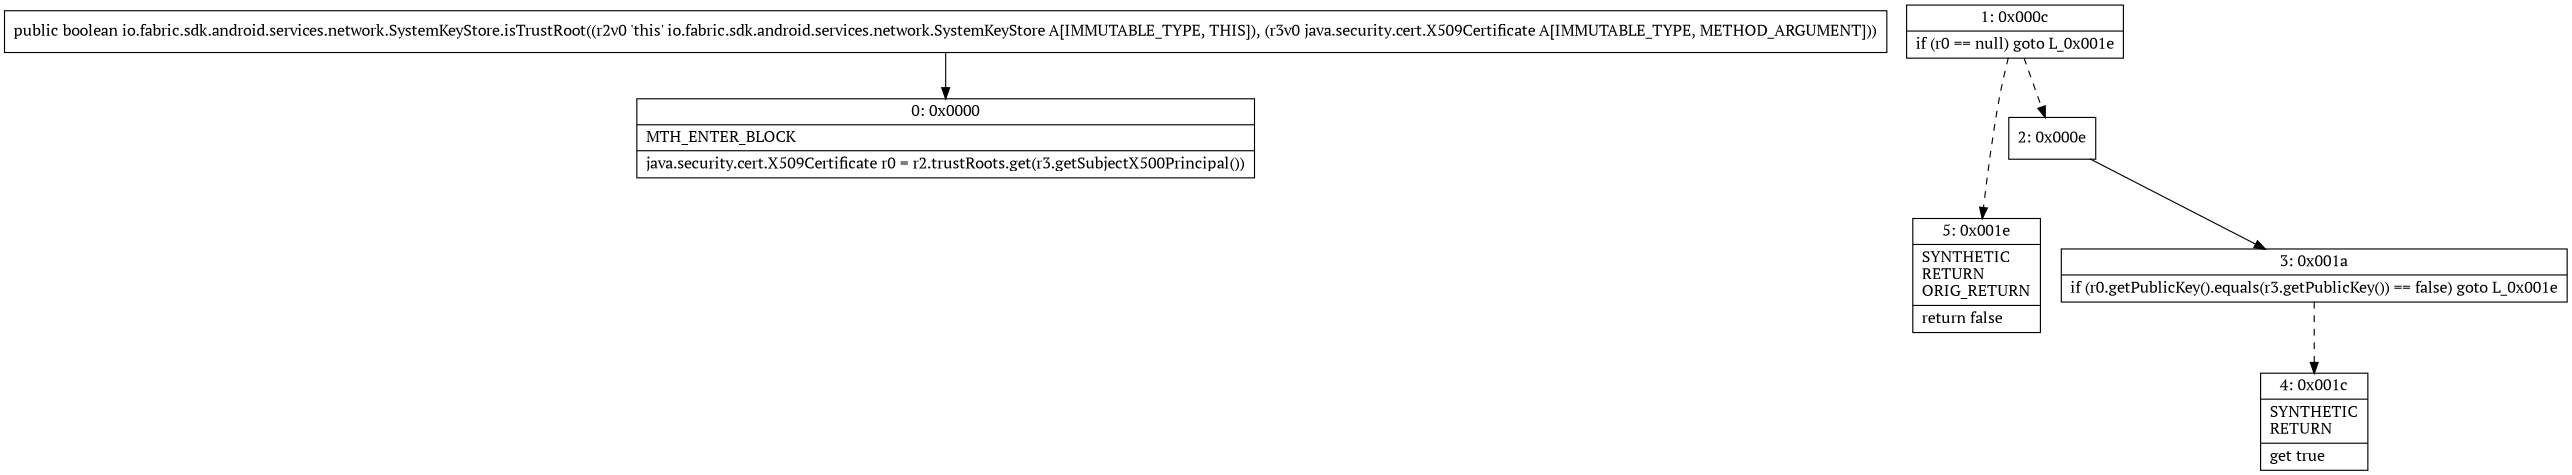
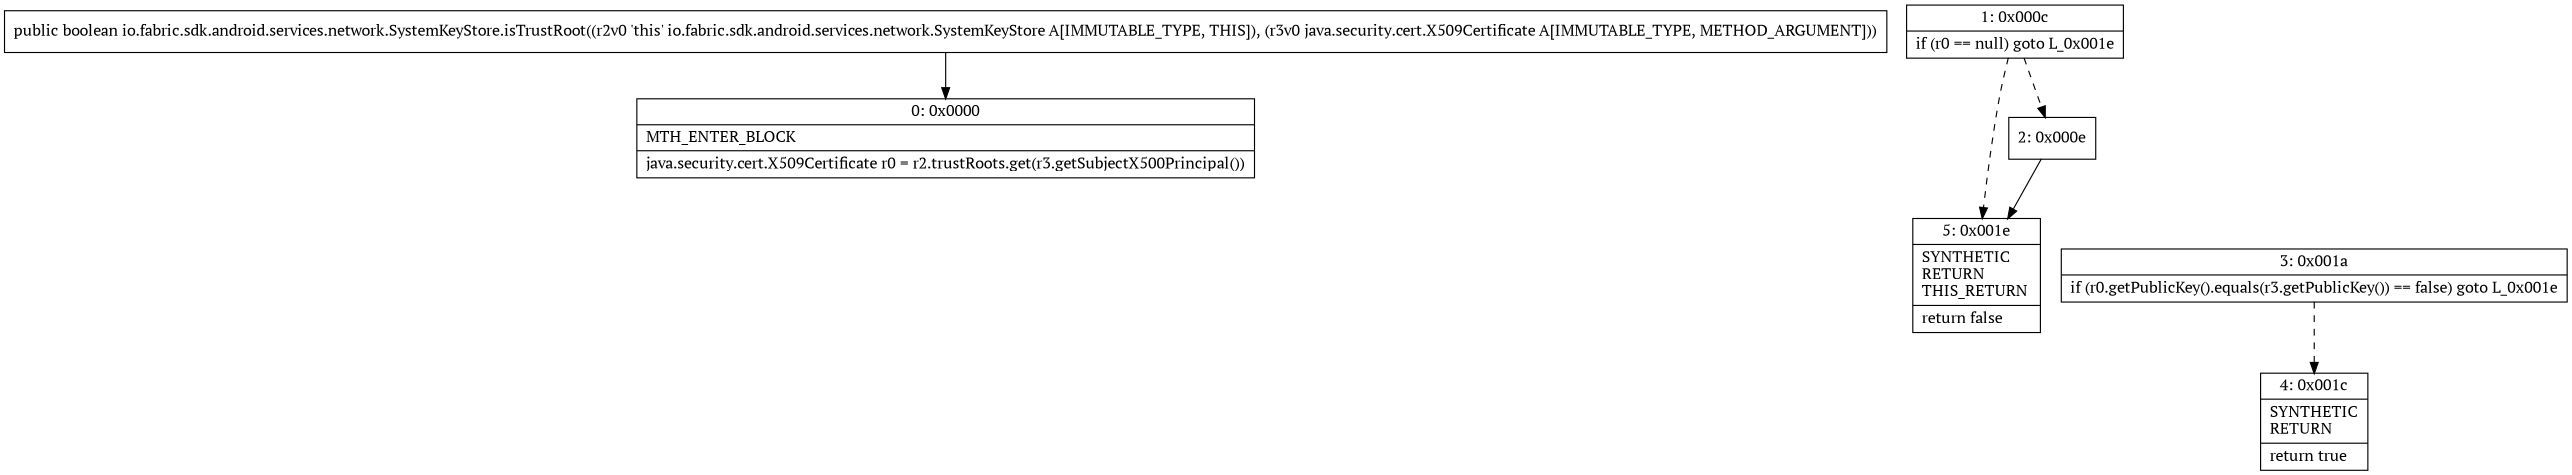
(2173, 201) -> (2027, 184)
(1977, 291) -> (1975, 291)
(2297, 456) -> (2309, 456)
